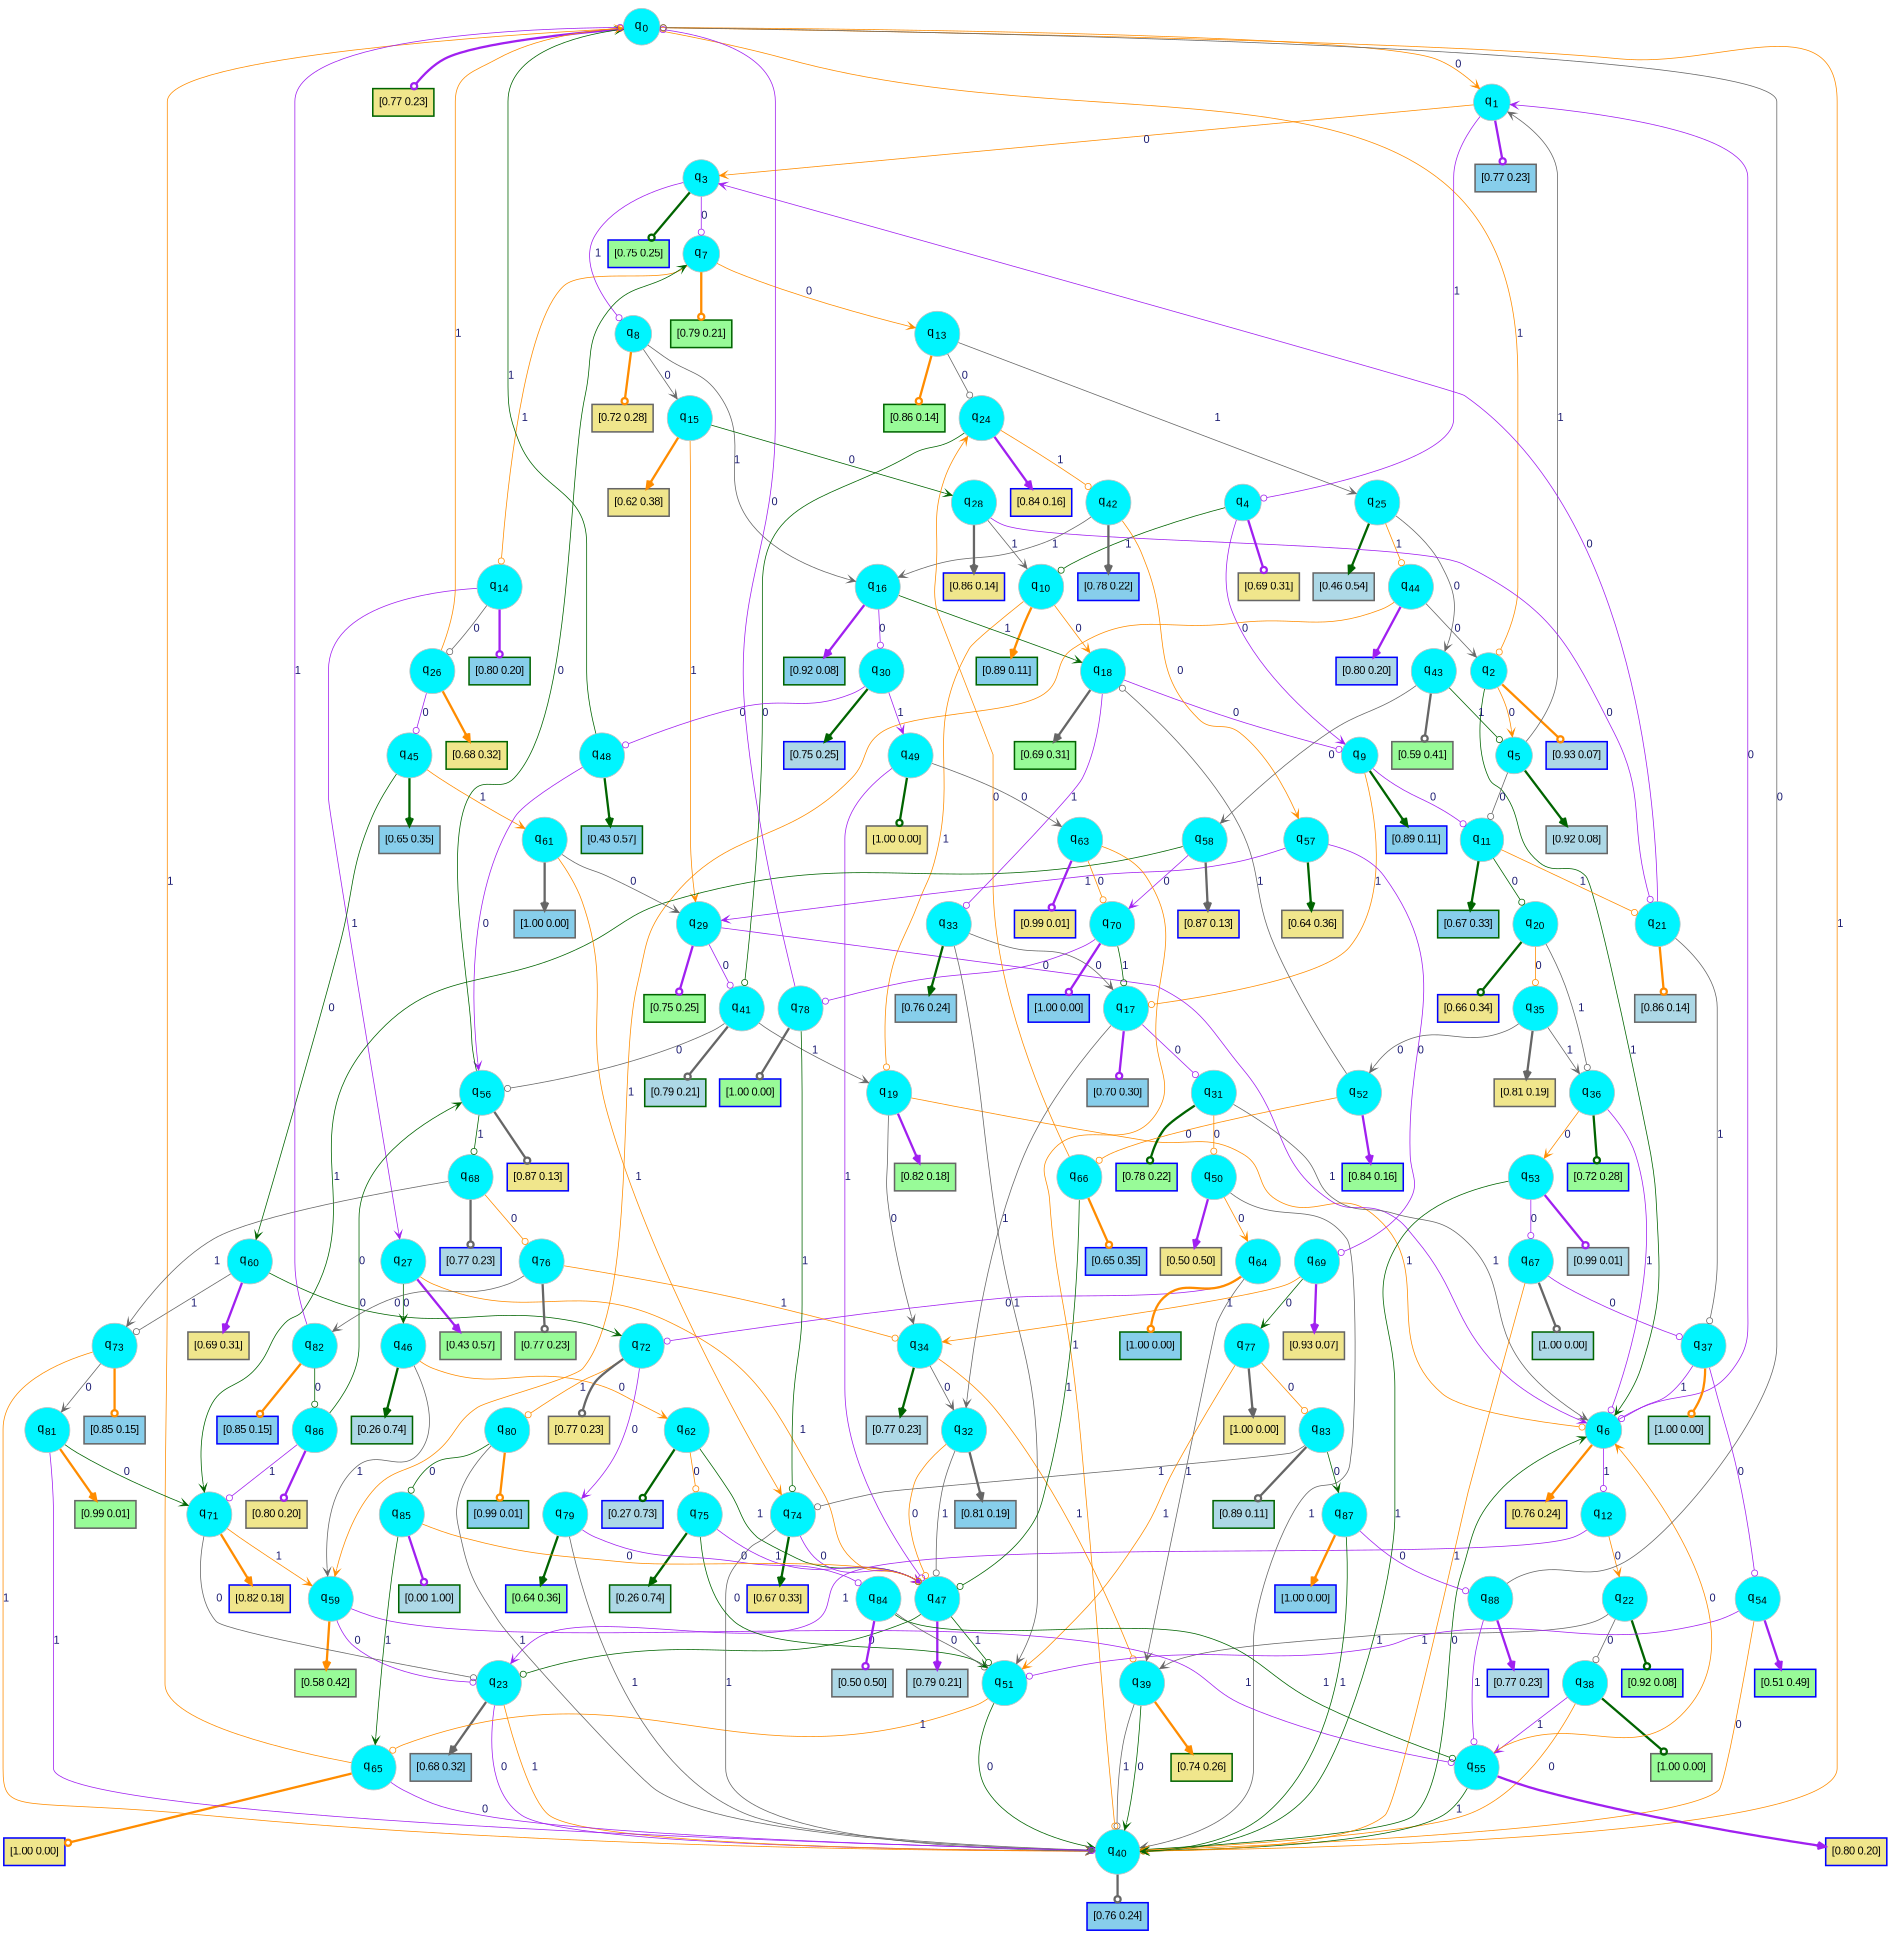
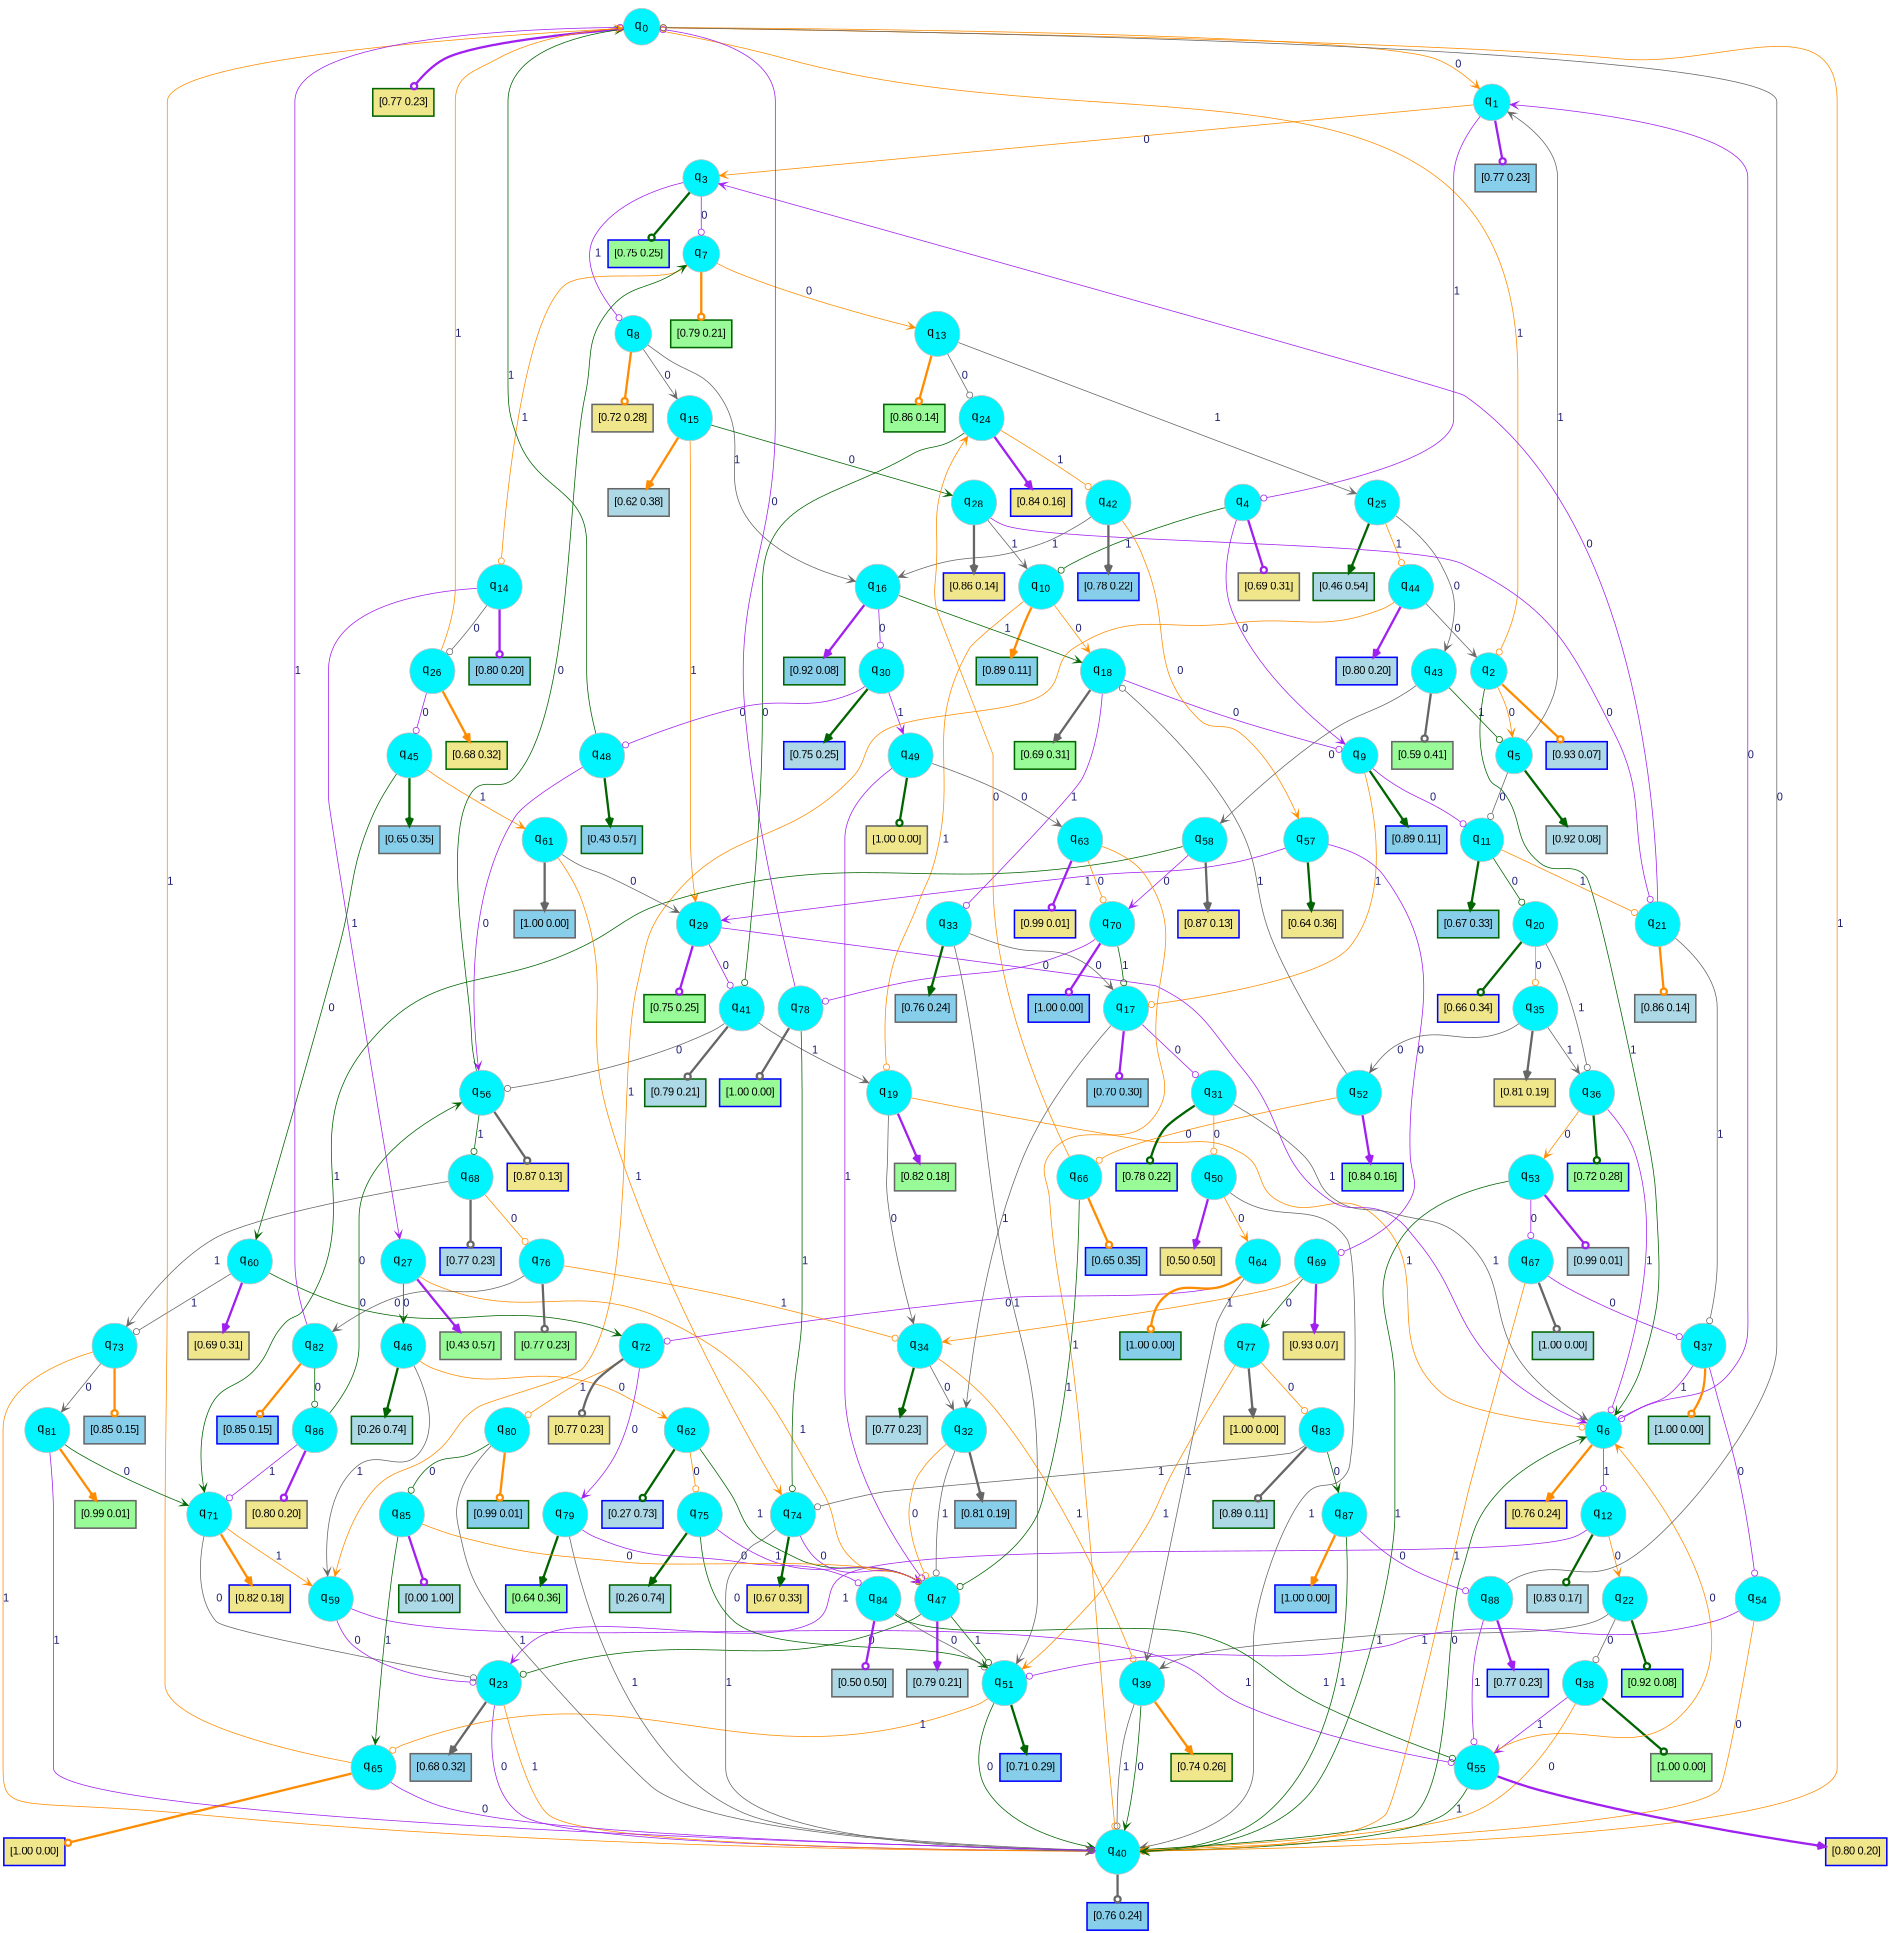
(639, 502) -> (639, 502)
(1344, 587) -> (1344, 587)
none -> (1558, 1599)
(325, 1683) -> none
(1785, 1683) -> none
none -> (1030, 1767)
